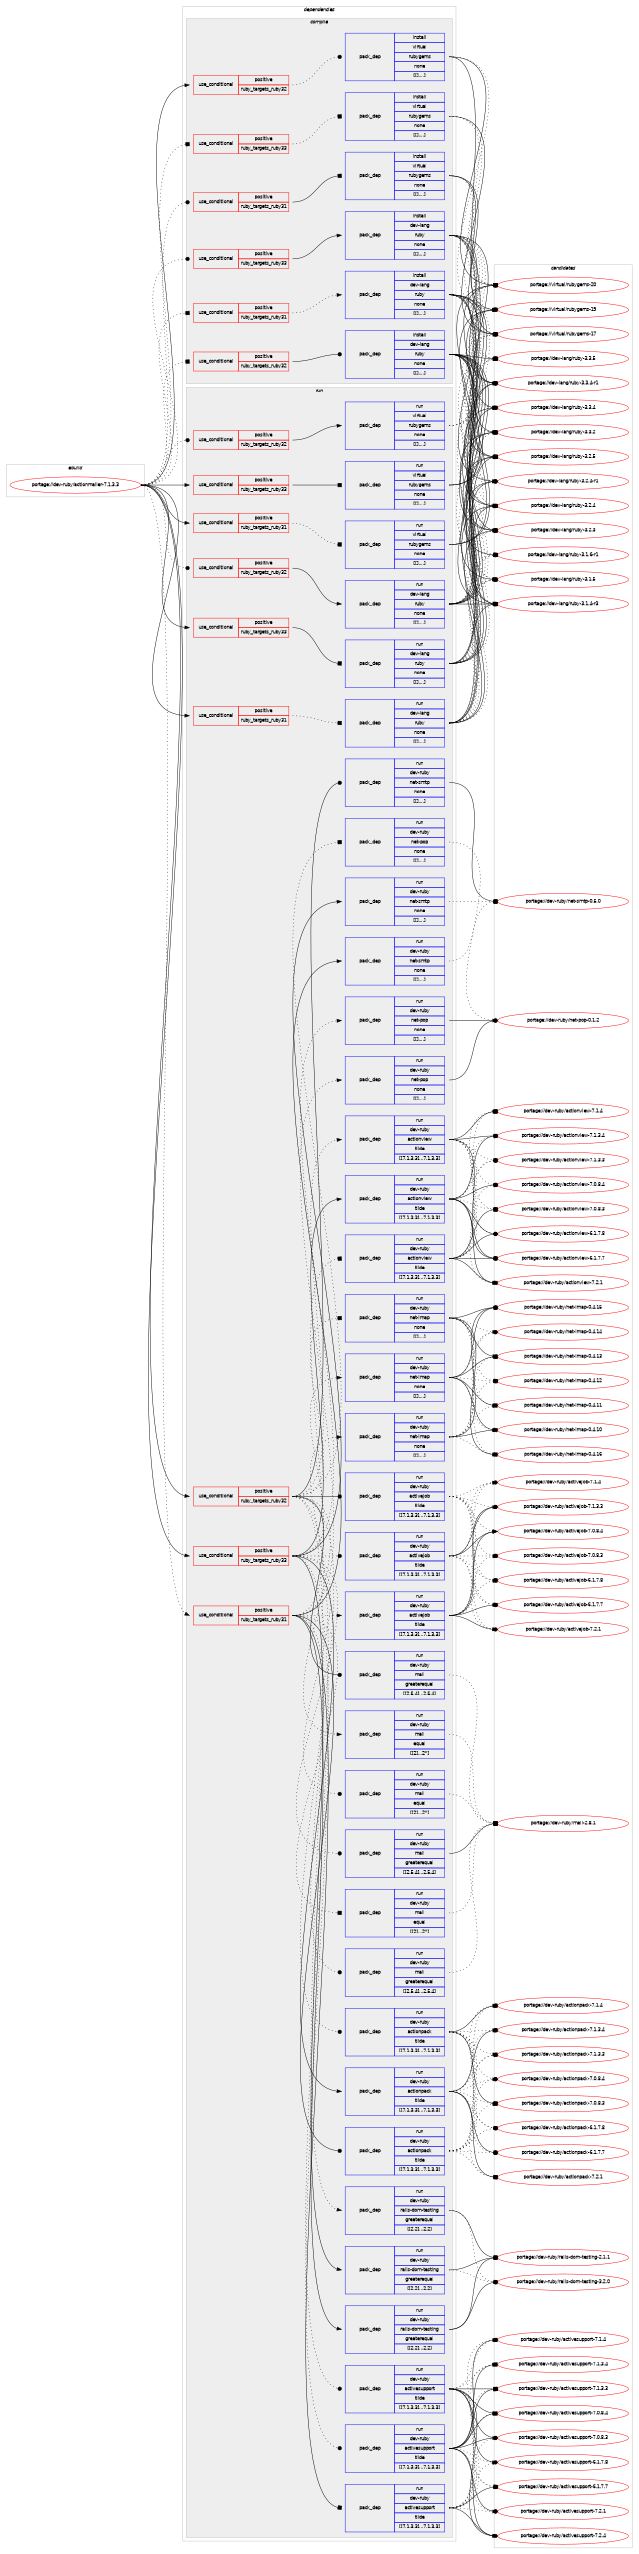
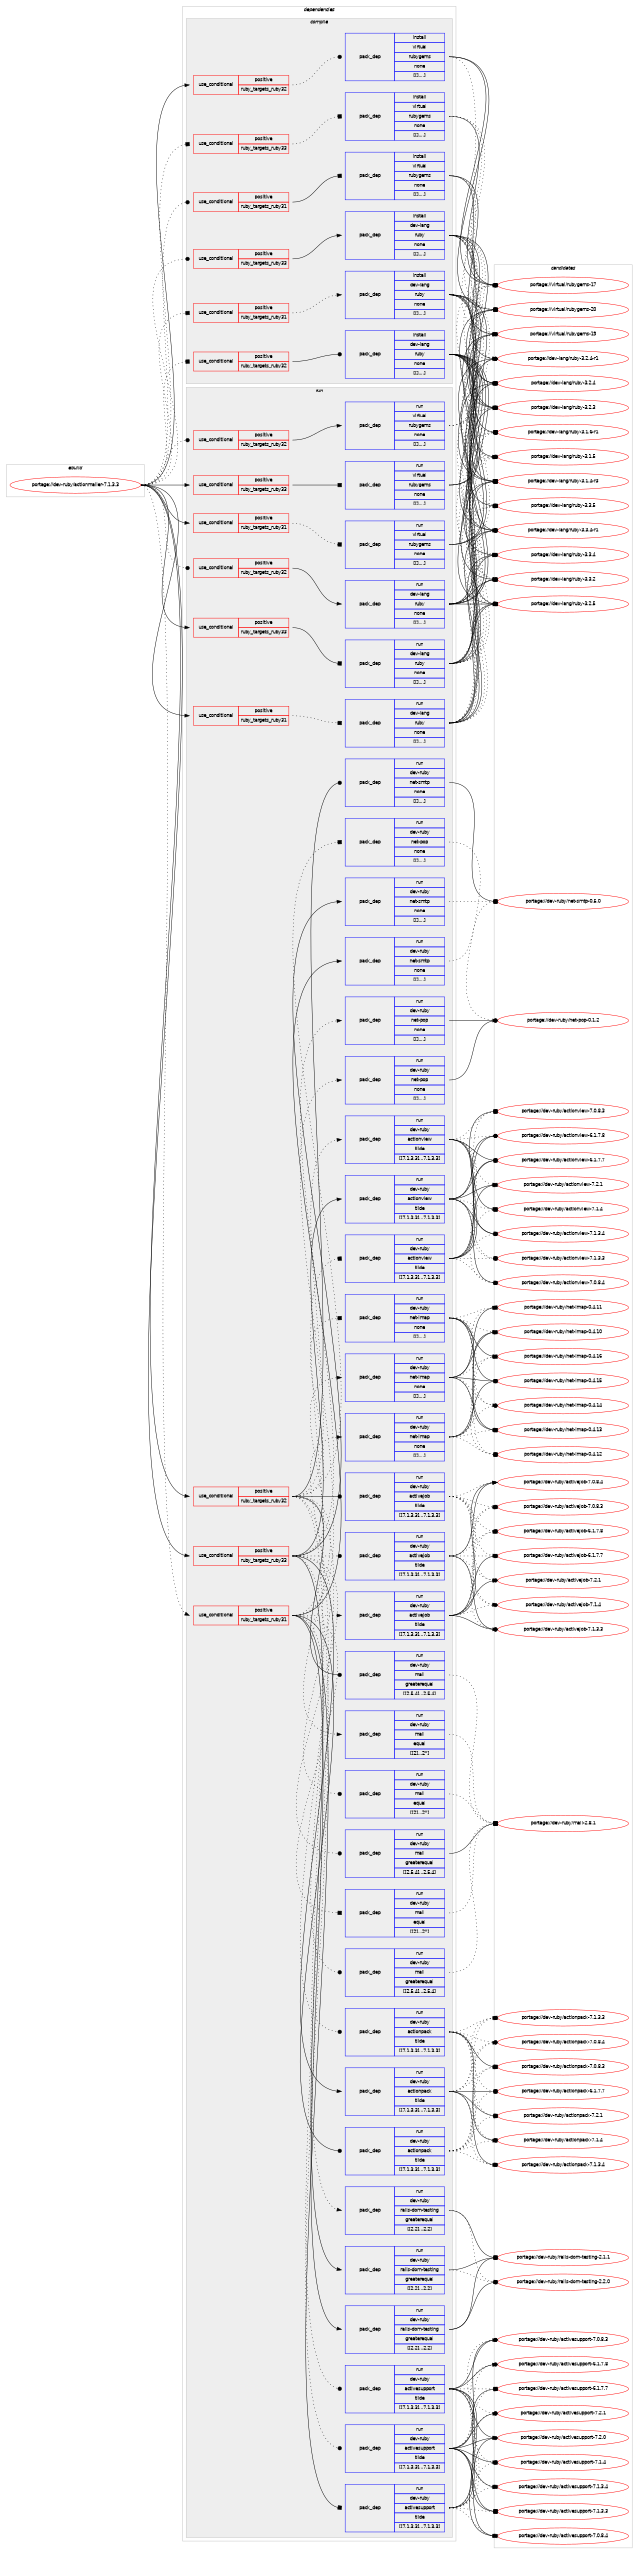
(563, 2128) -> none
(563, 2282) -> (563, 2282)
(563, 2536) -> (563, 2438)
